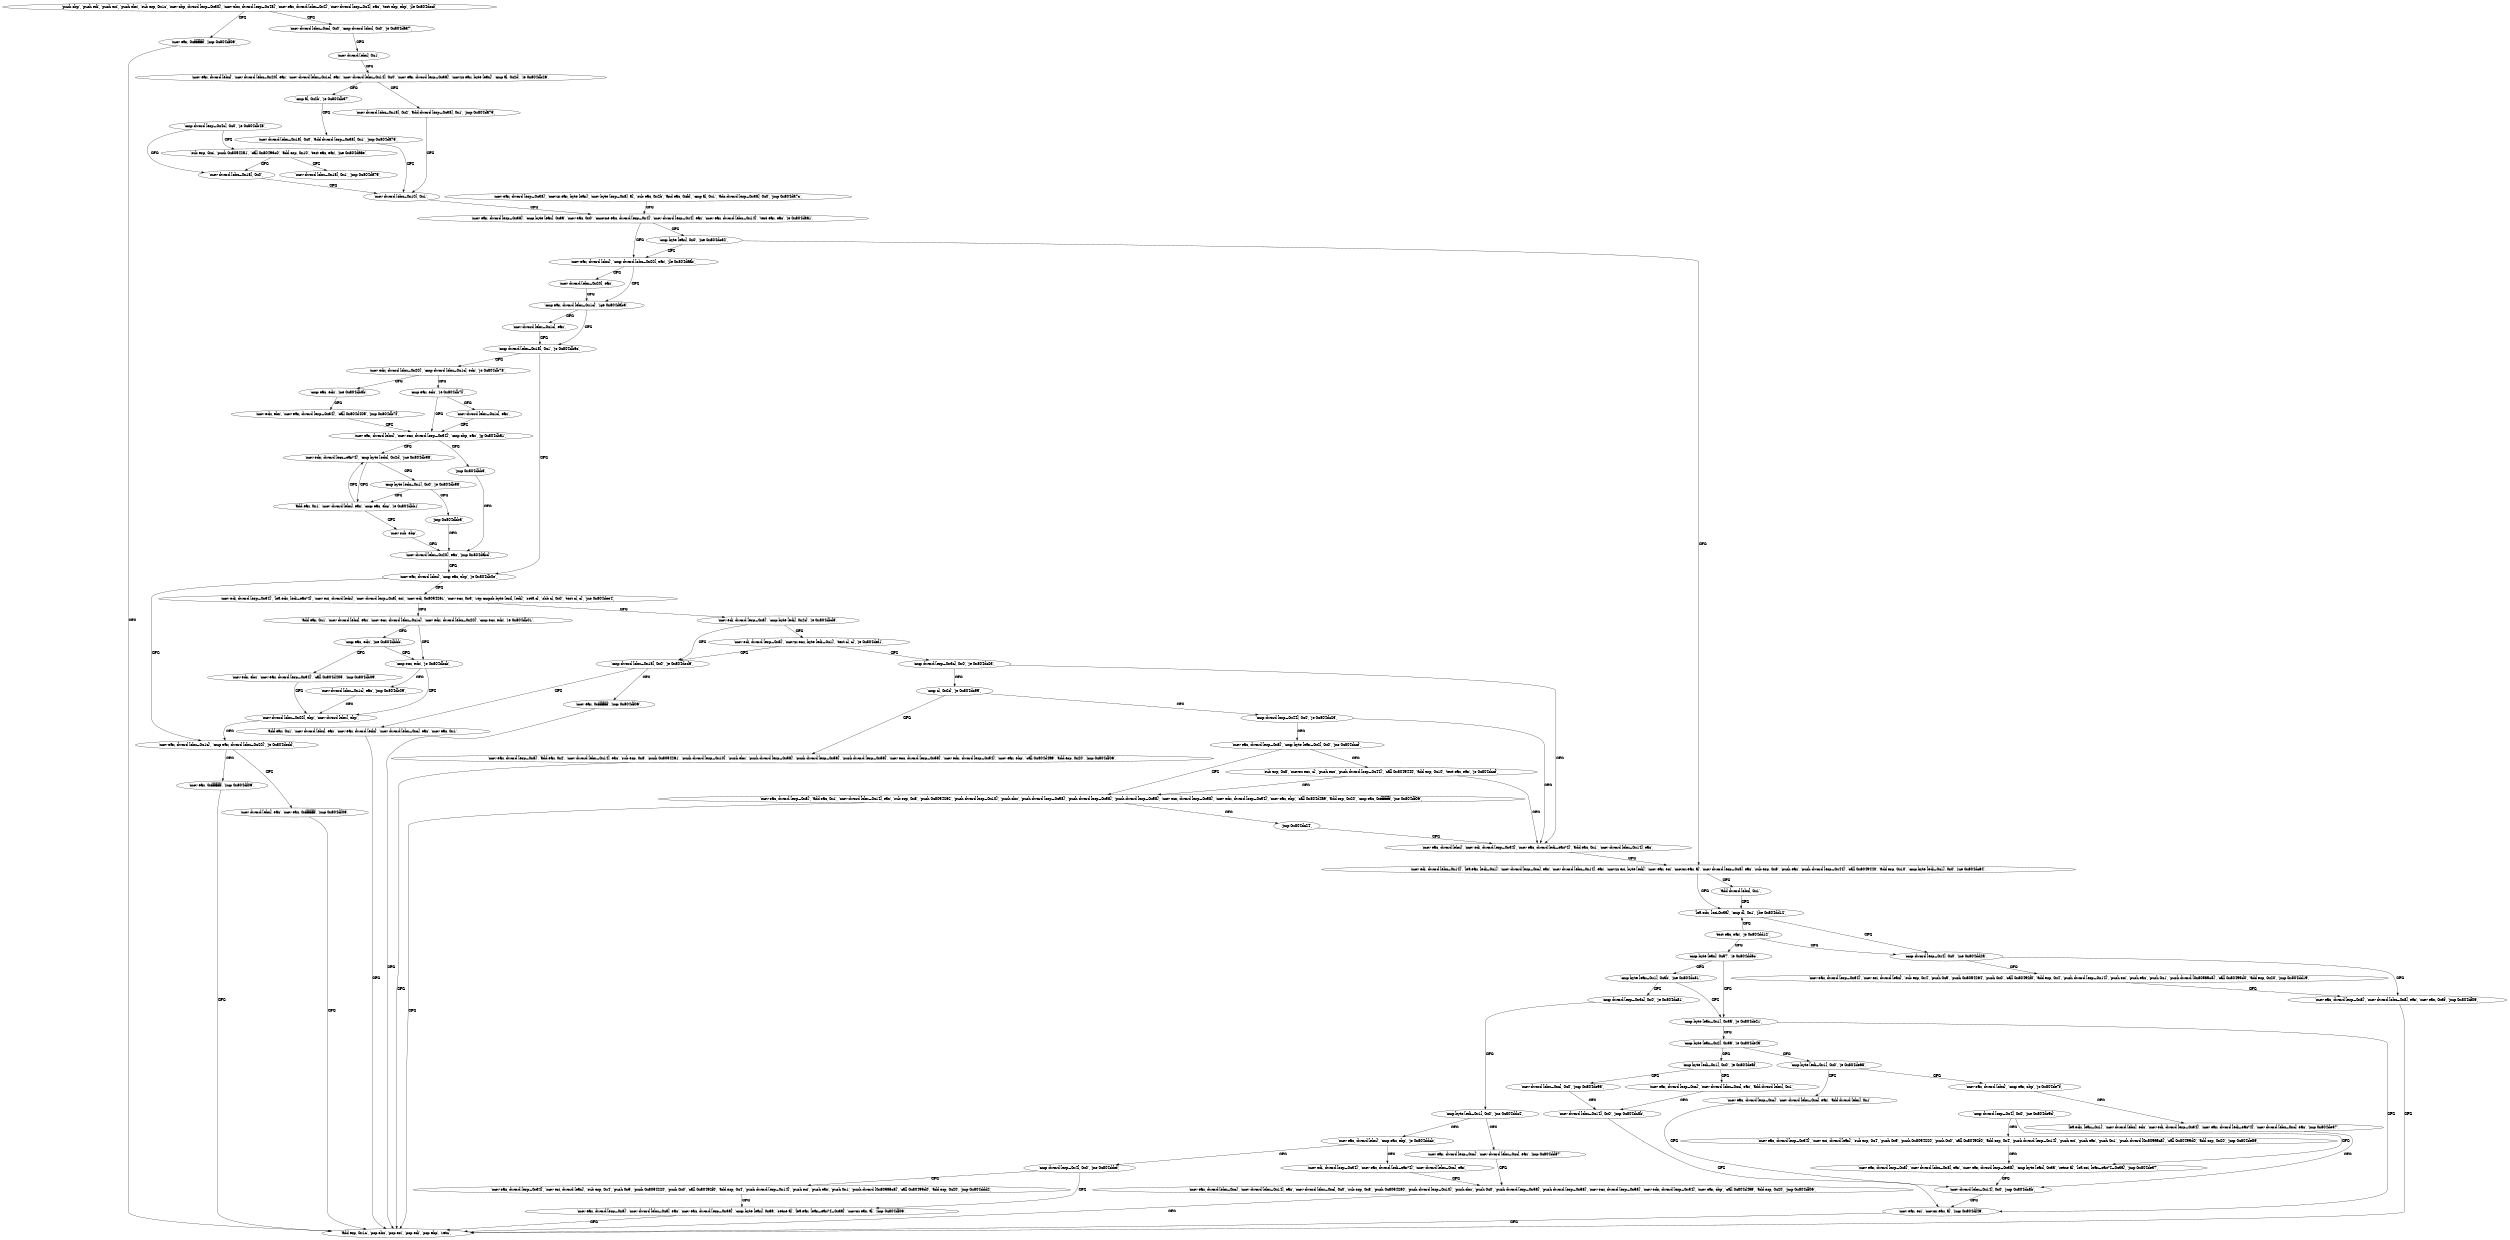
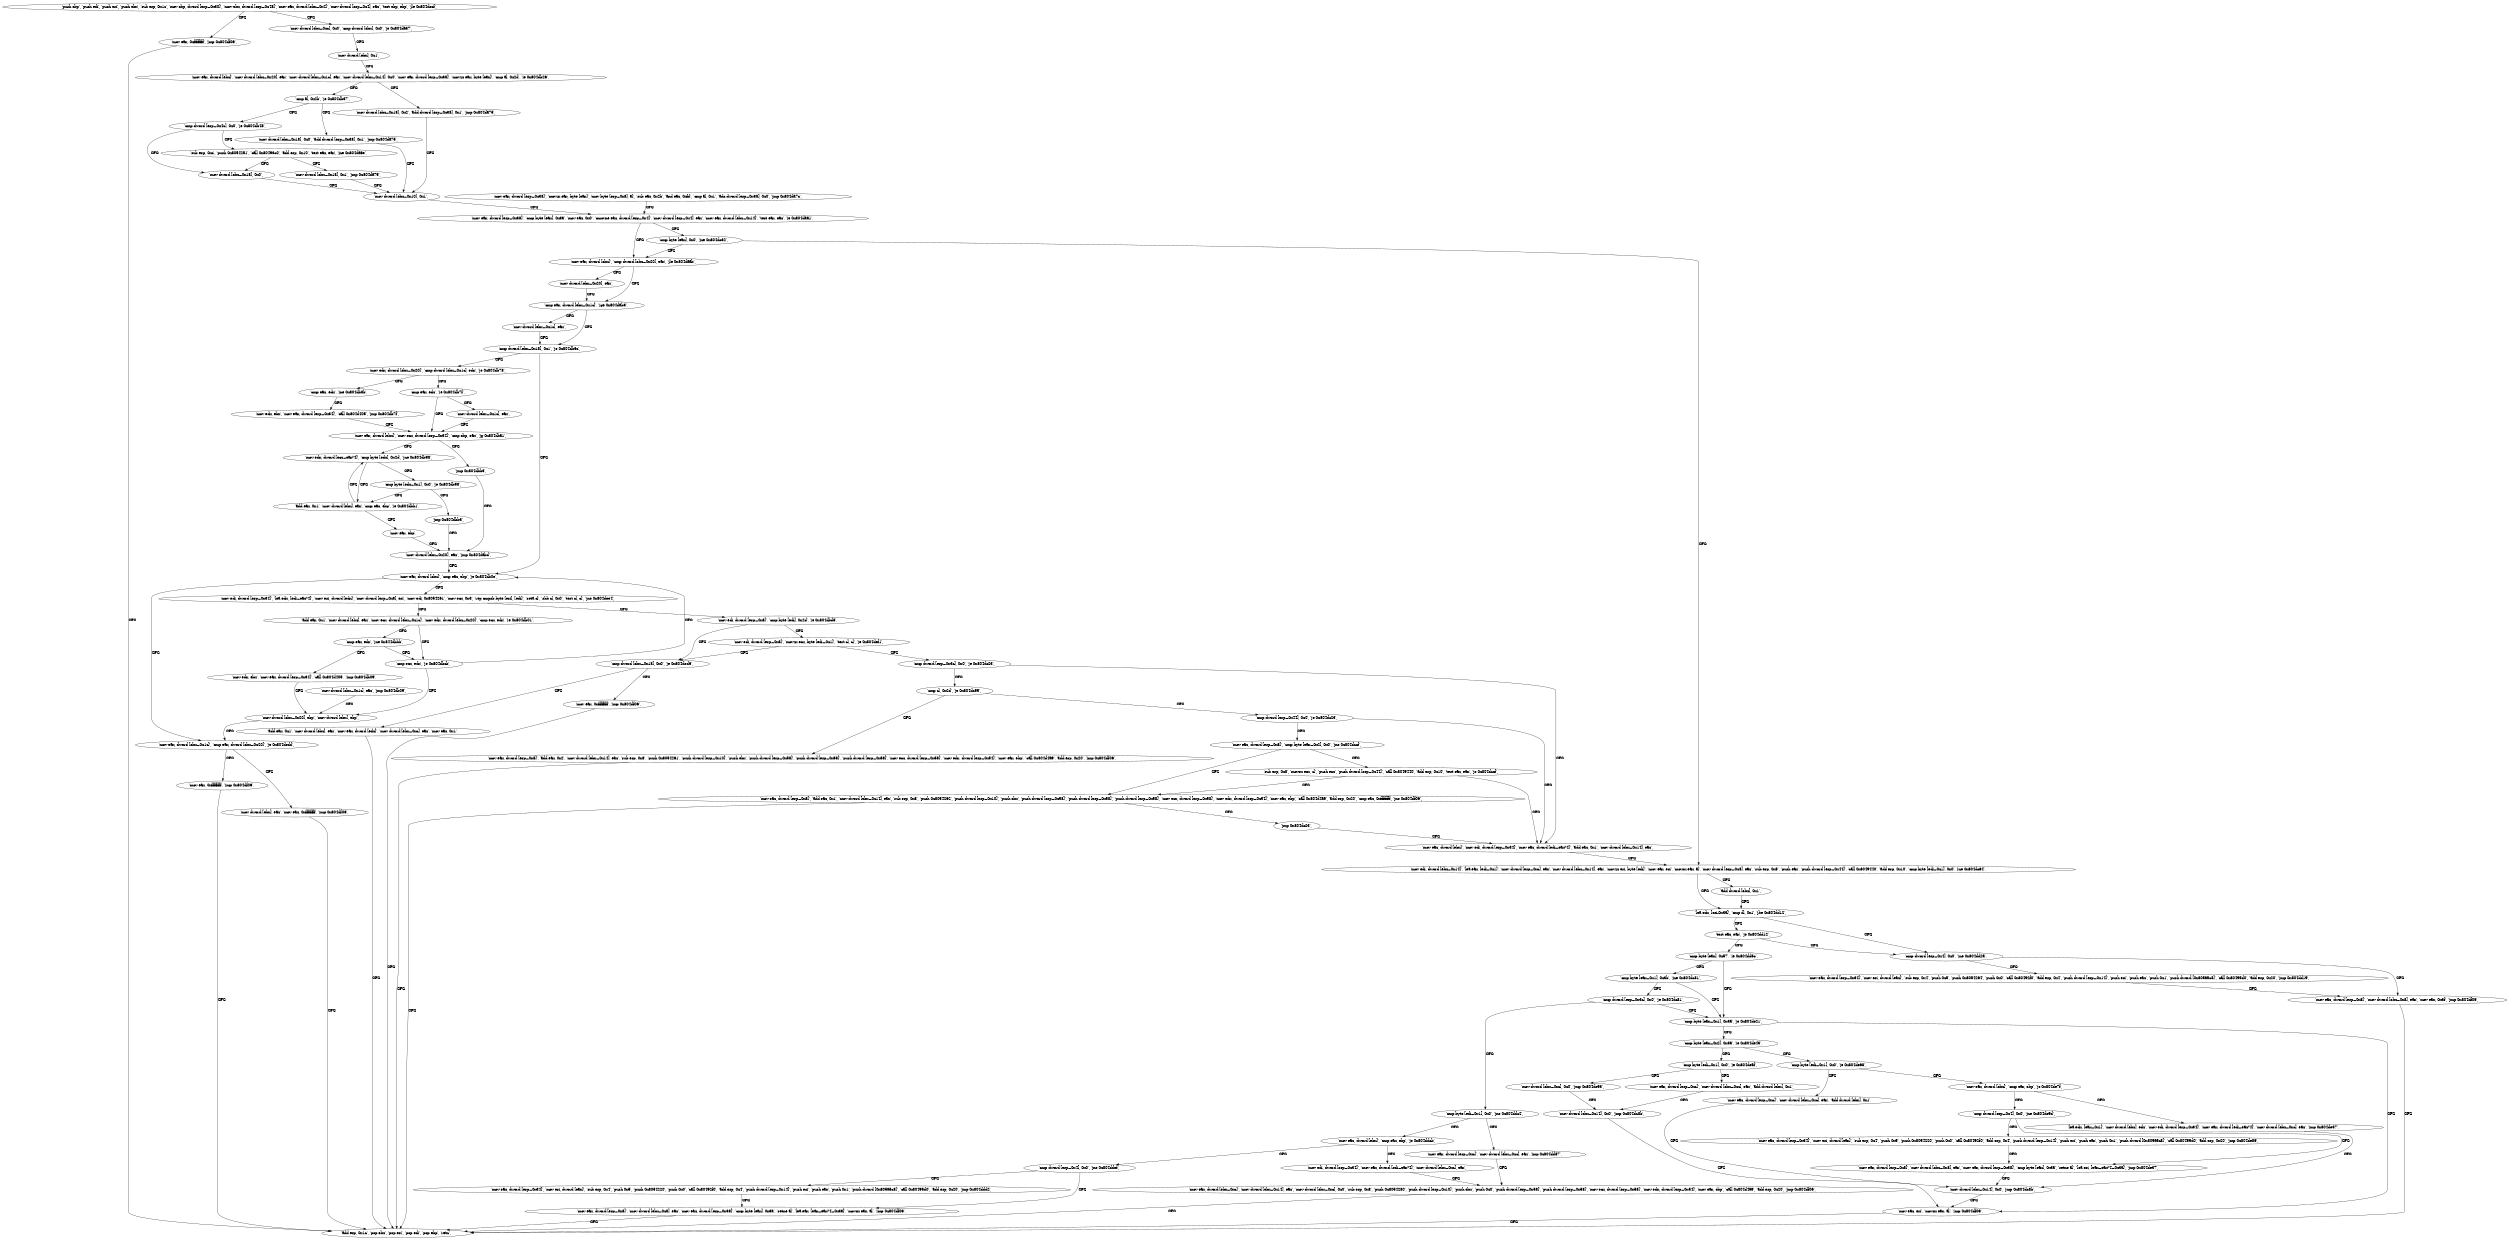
none -> (276, 112)
none -> (369, 186)
(404, 534) -> (404, 534)
(374, 642) -> (374, 642)
(408, 680) -> (680, 645)
(1297, 826) -> (1297, 826)
(1743, 925) -> (1734, 923)
none -> (1682, 1011)
none -> (2015, 1099)
(1941, 1212) -> (1941, 1212)
